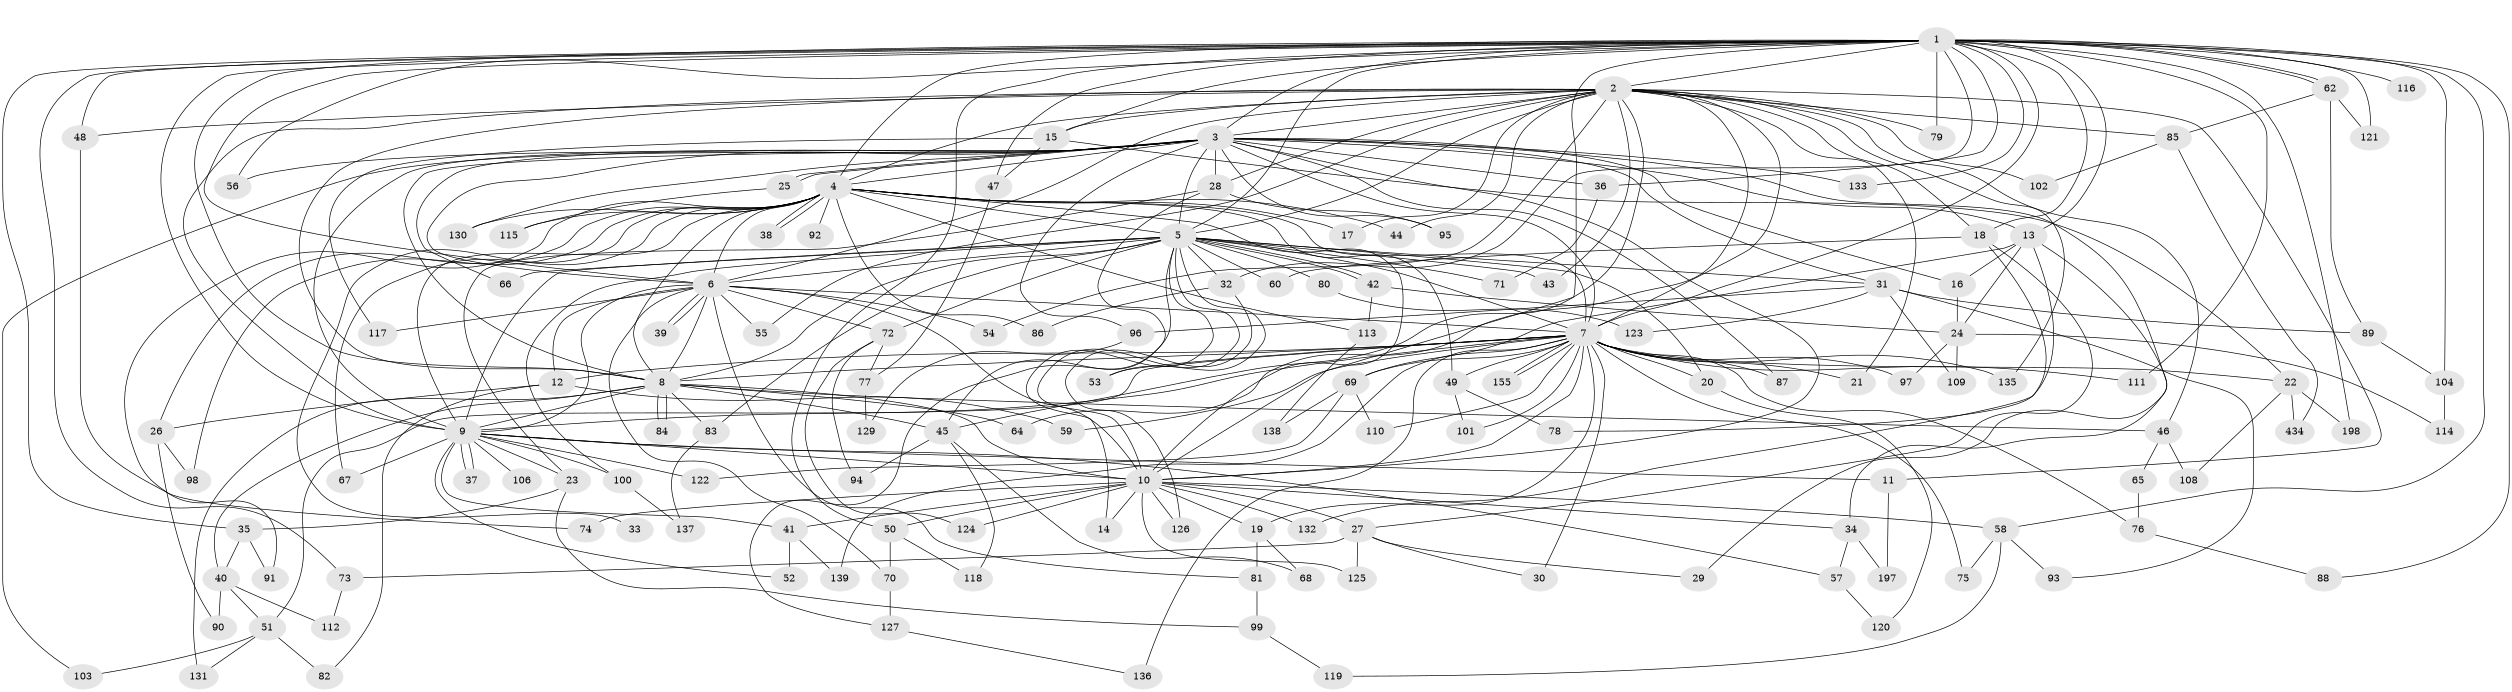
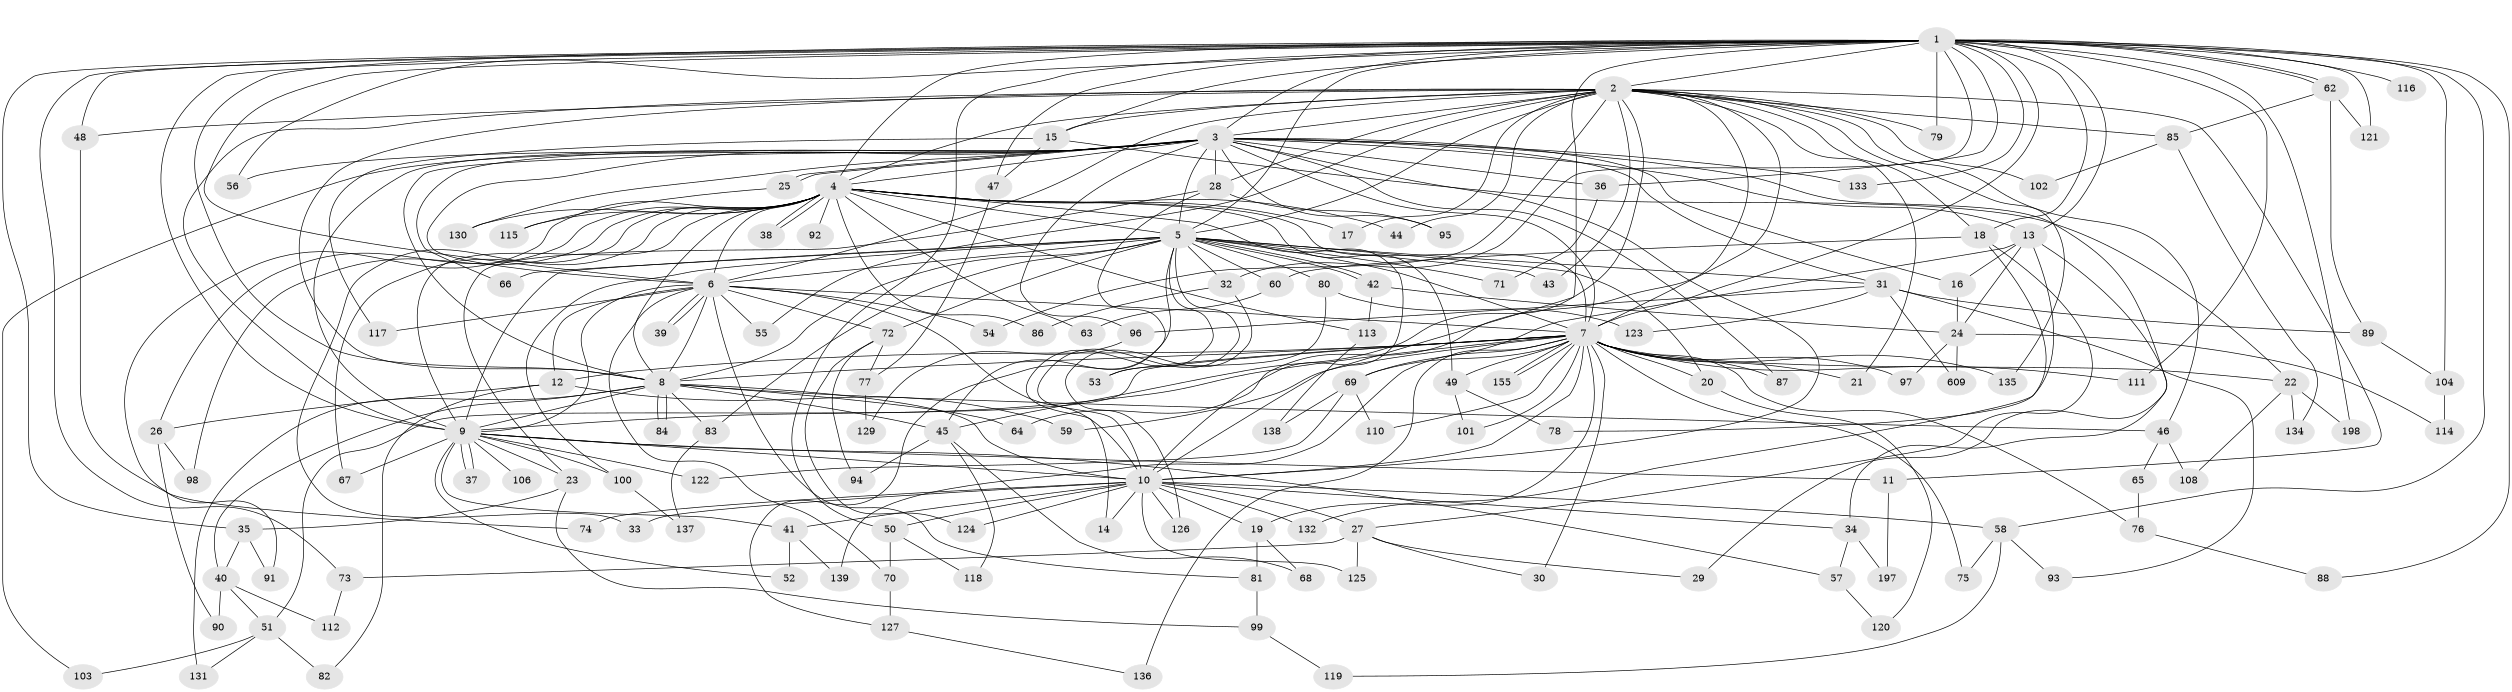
none -> (1087, 334)
(1261, 345) -> (1238, 364)
(1957, 383) -> (1957, 383)
(2295, 432) -> (2295, 432)
none -> (886, 497)
